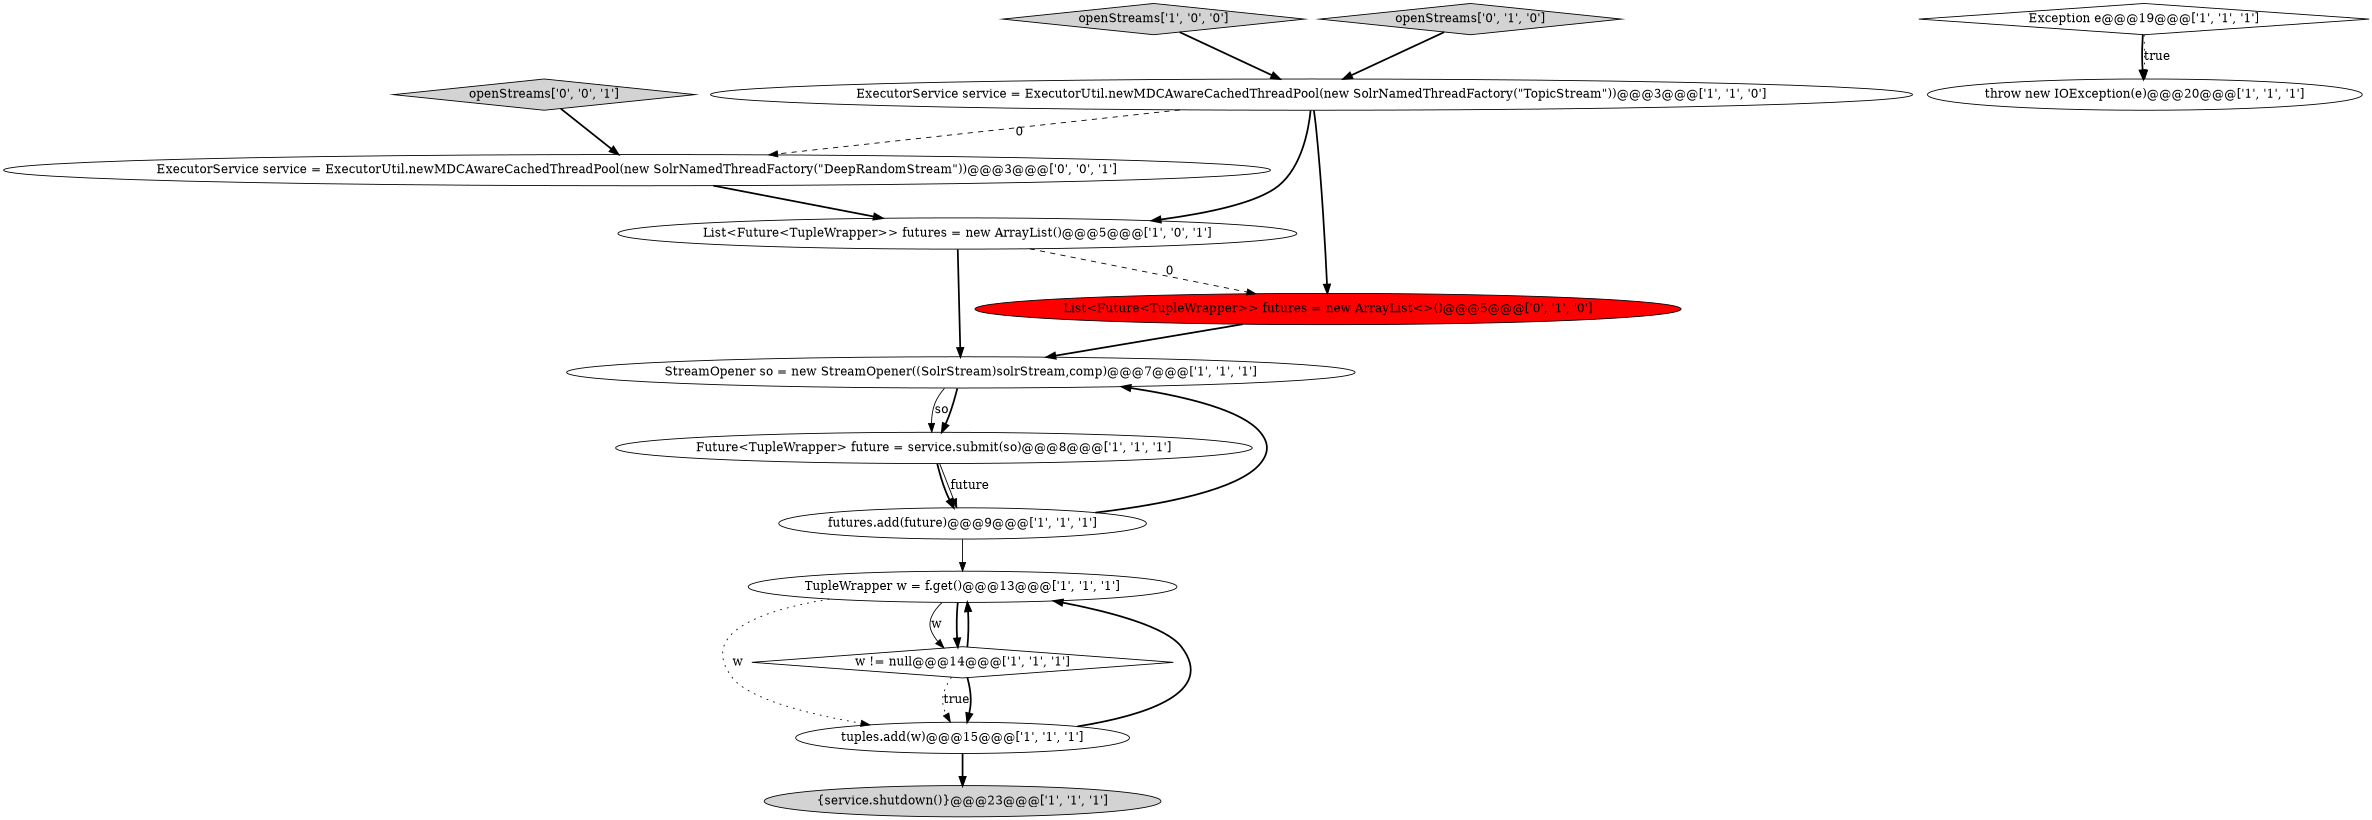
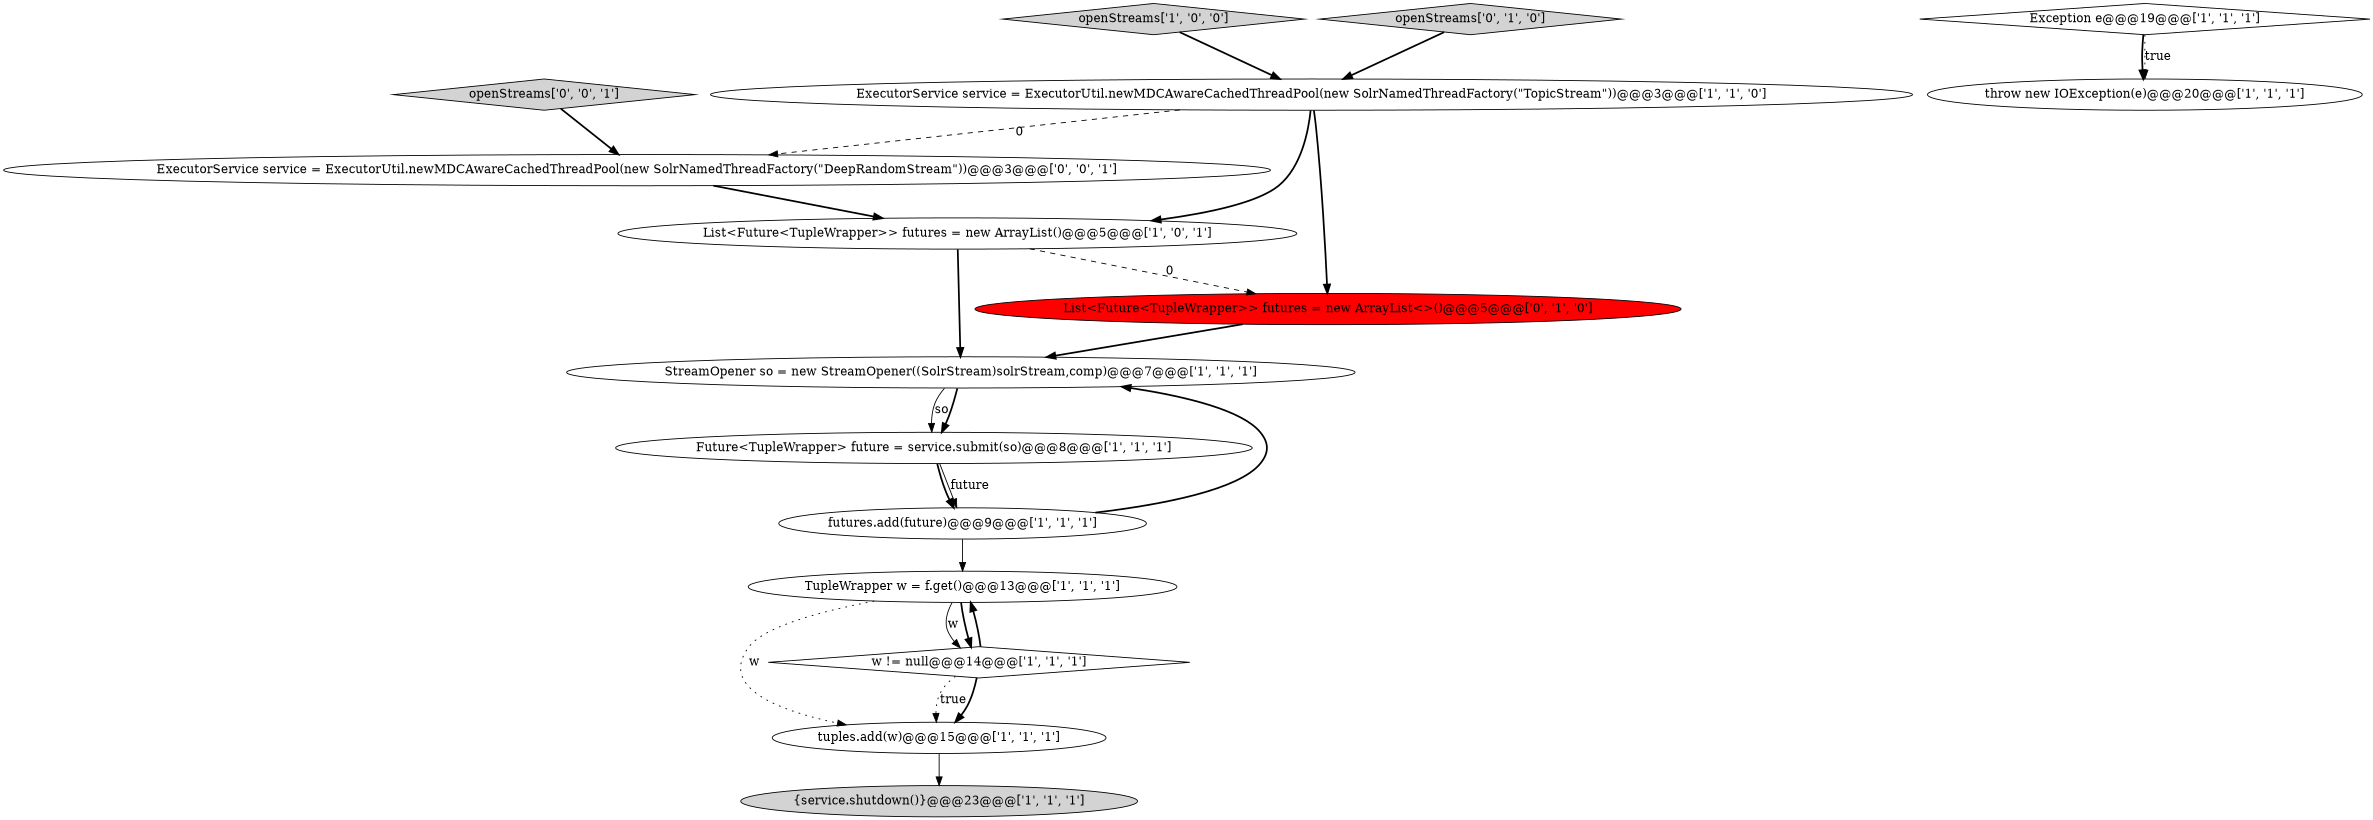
(1189, 660) -> none
(963, 765) -> (939, 765)
